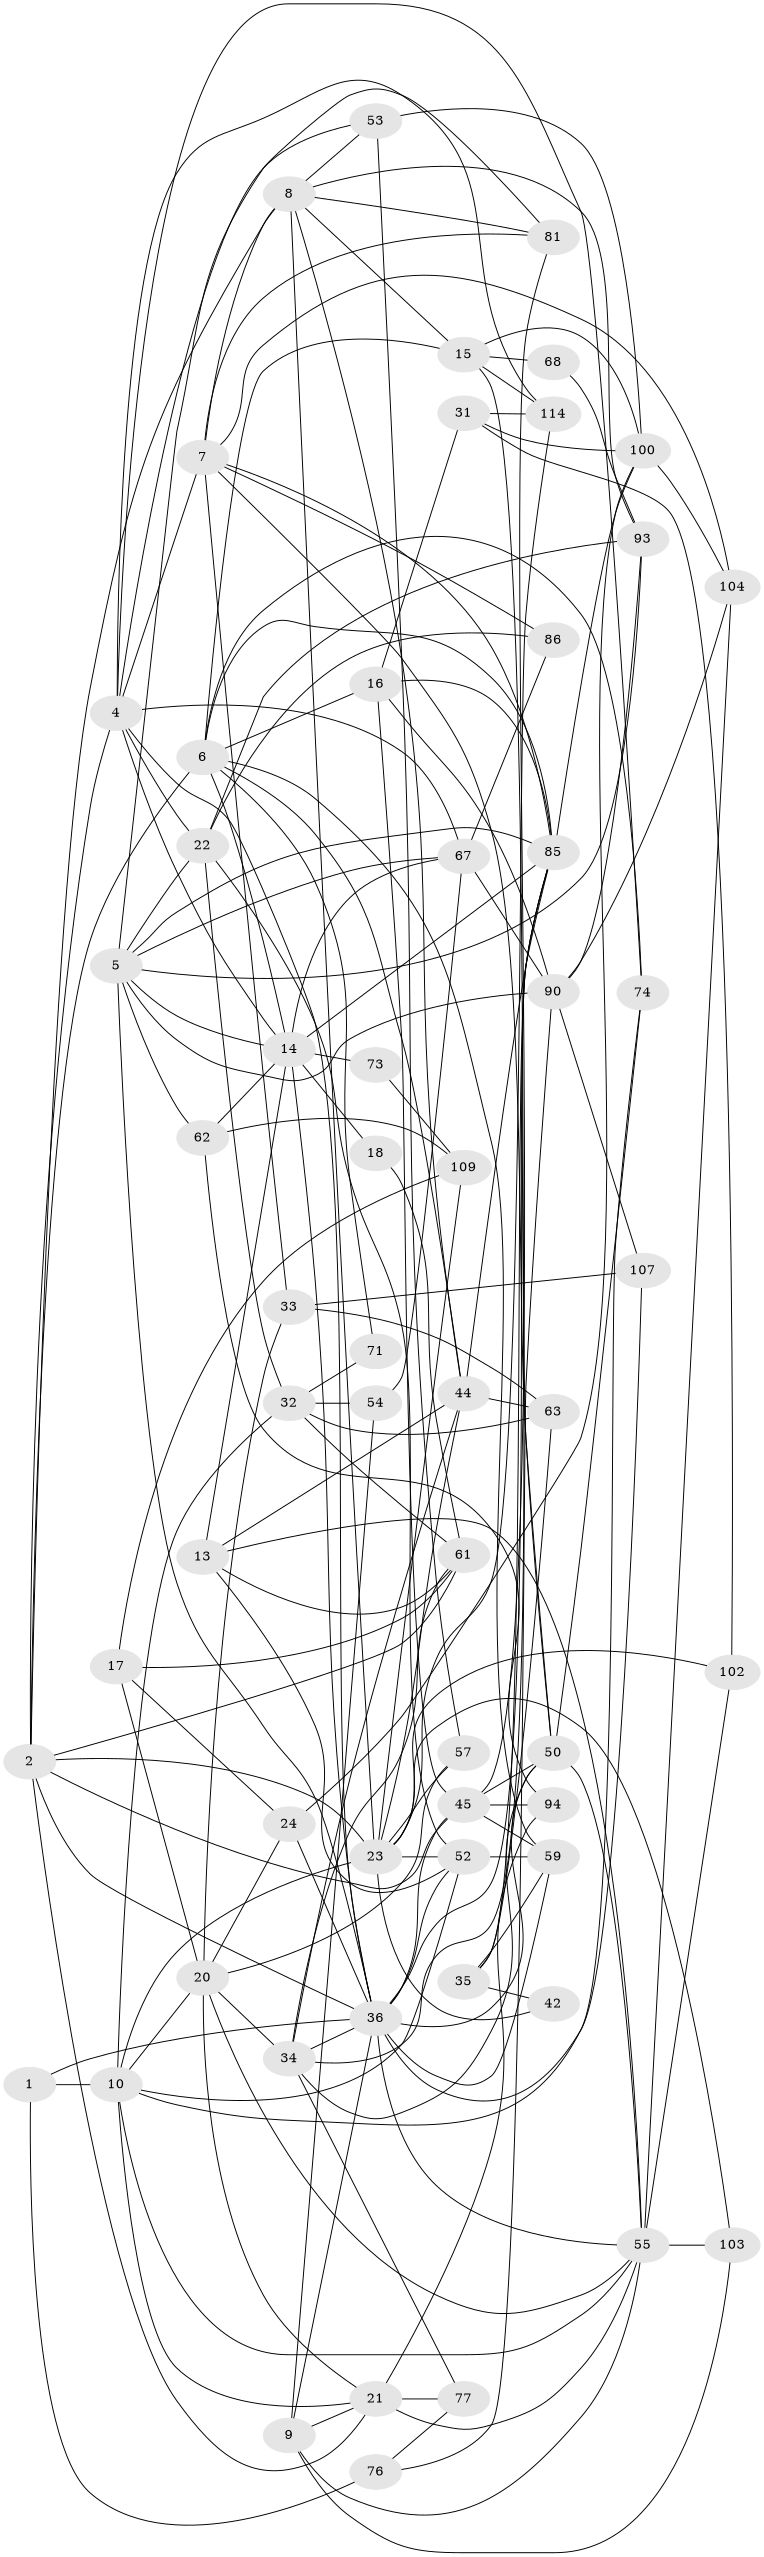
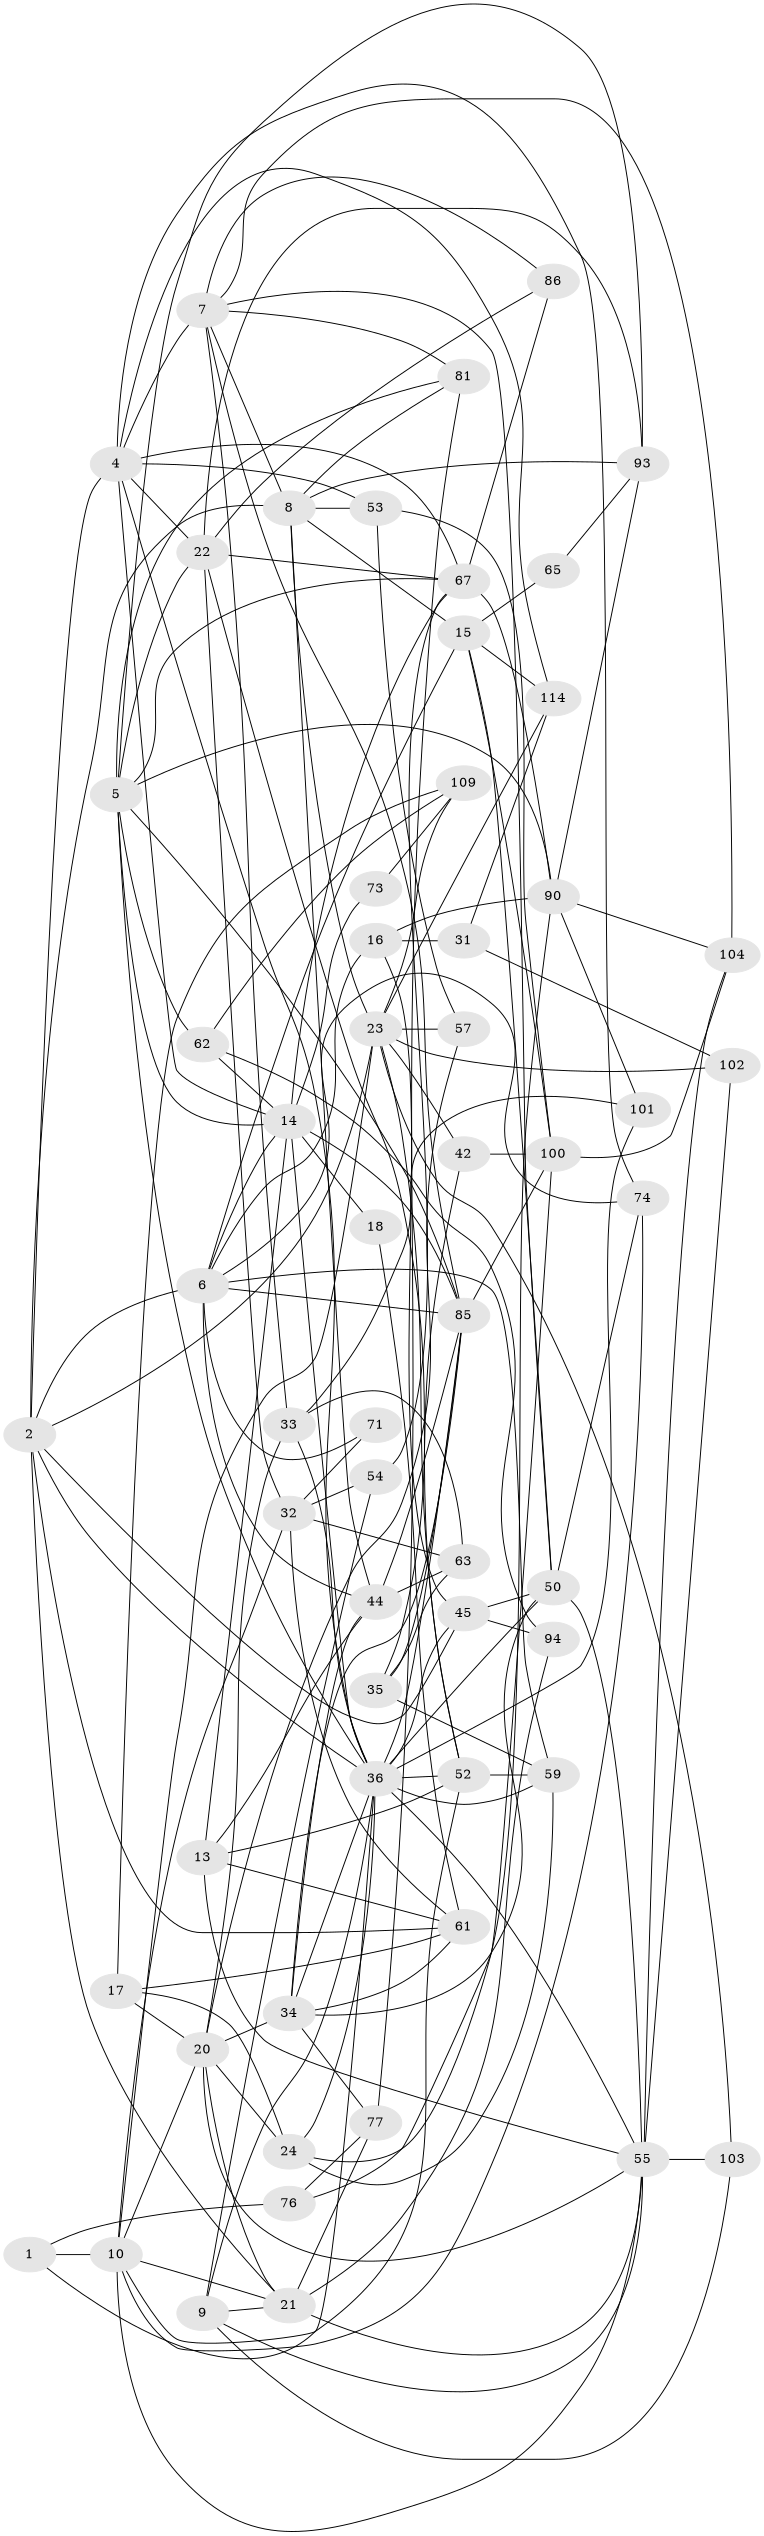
(553, 362) -> (553, 571)
(542, 444) -> (503, 1154)
none -> (333, 567)
(511, 721) -> none
(524, 1025) -> (419, 820)
(643, 1271) -> (643, 1110)
(428, 1582) -> none
none -> (333, 1602)
(499, 1825) -> (512, 2057)
